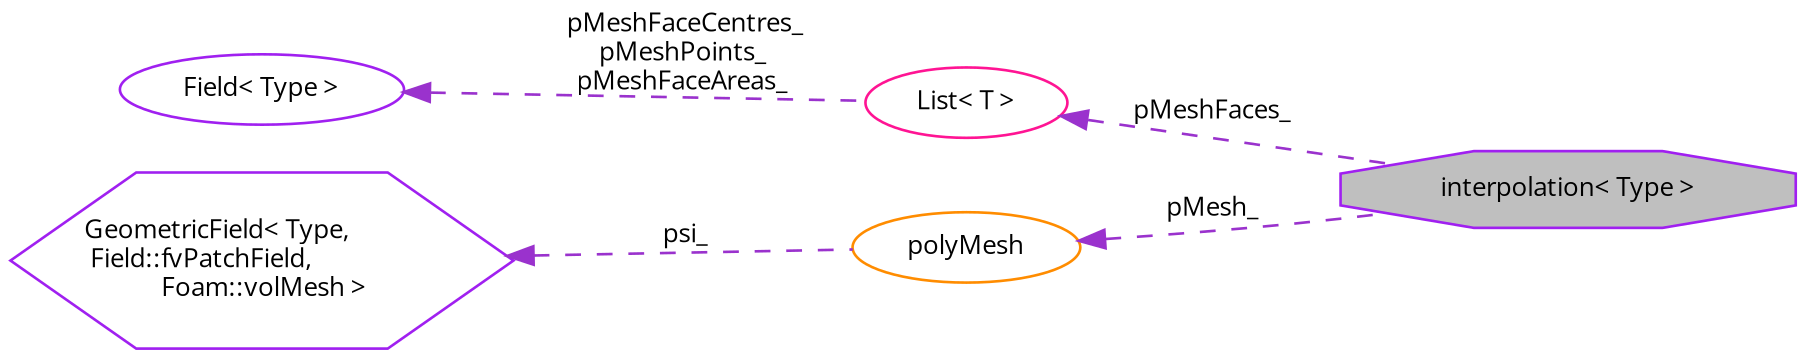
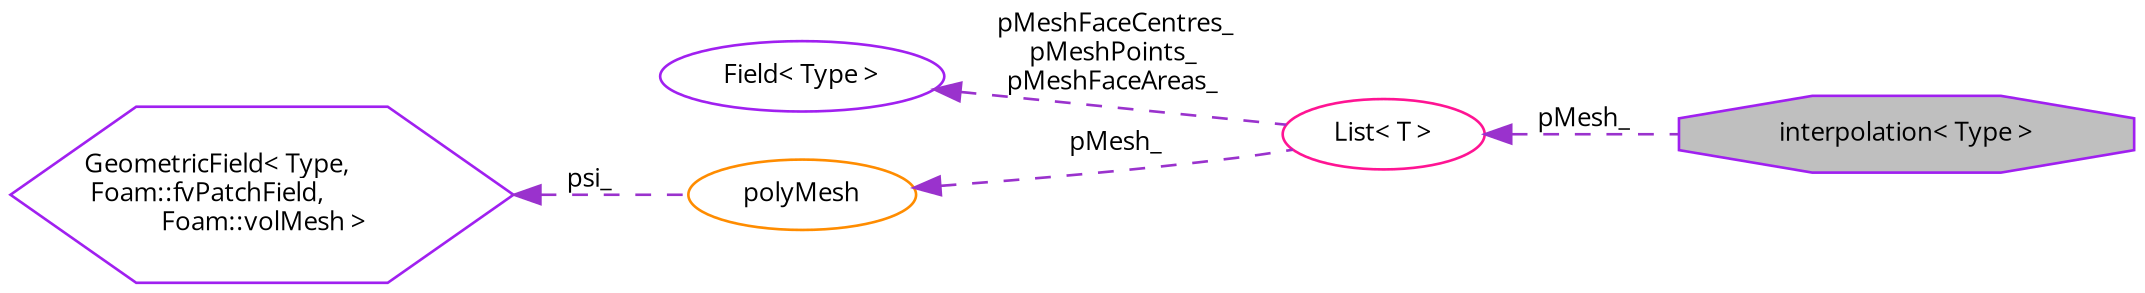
(1210, 112) -> (1582, 120)
(1246, 228) -> (1117, 171)
(262, 261) -> (262, 195)
